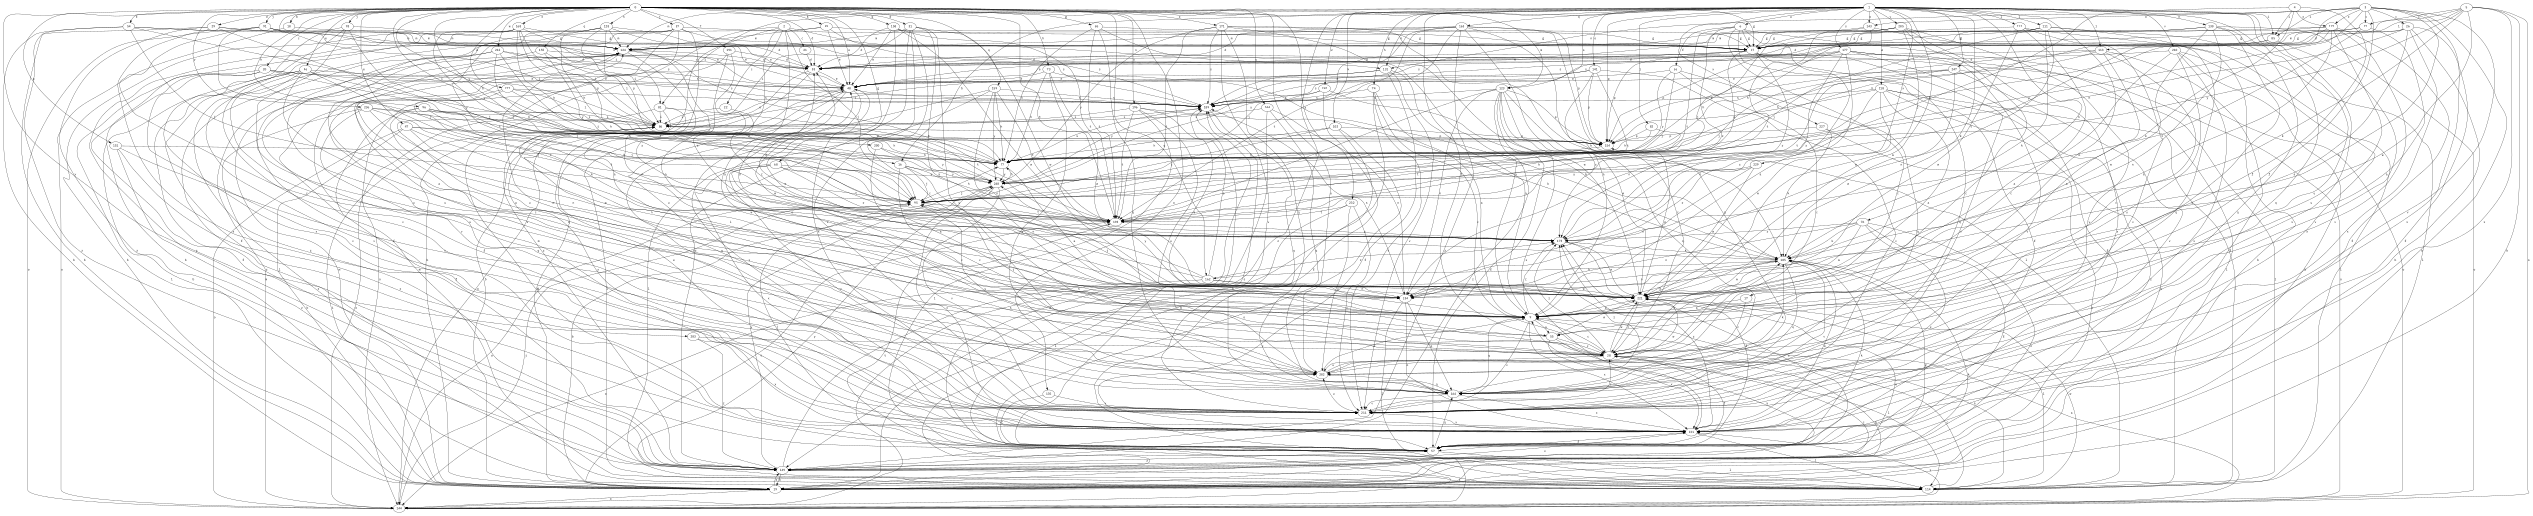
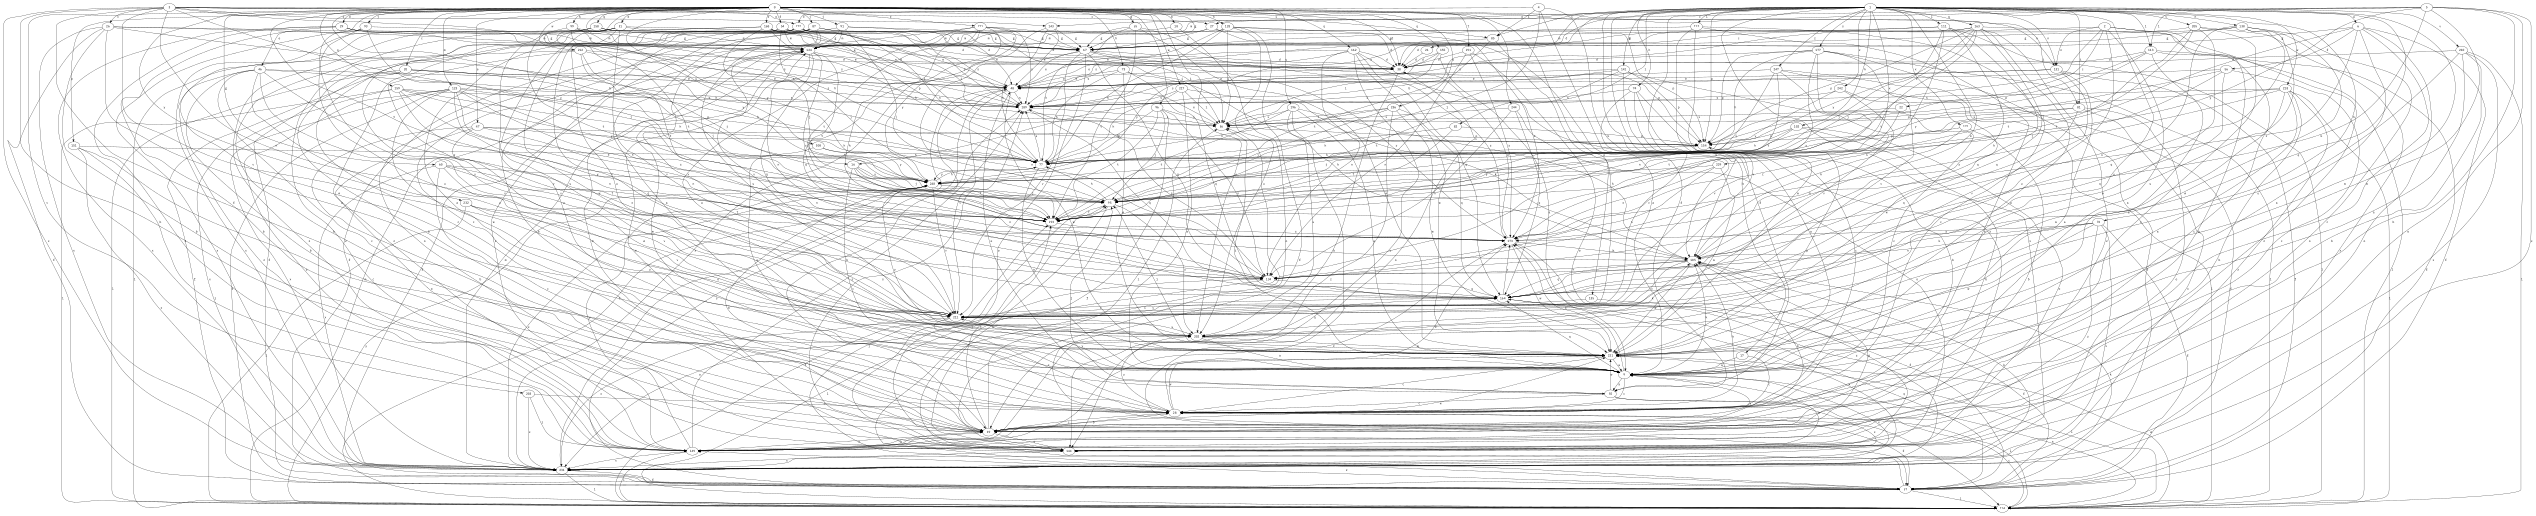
(1593, 17) -> (1388, 53)
(1497, 271) -> (1598, 146)
(1927, 338) -> none
